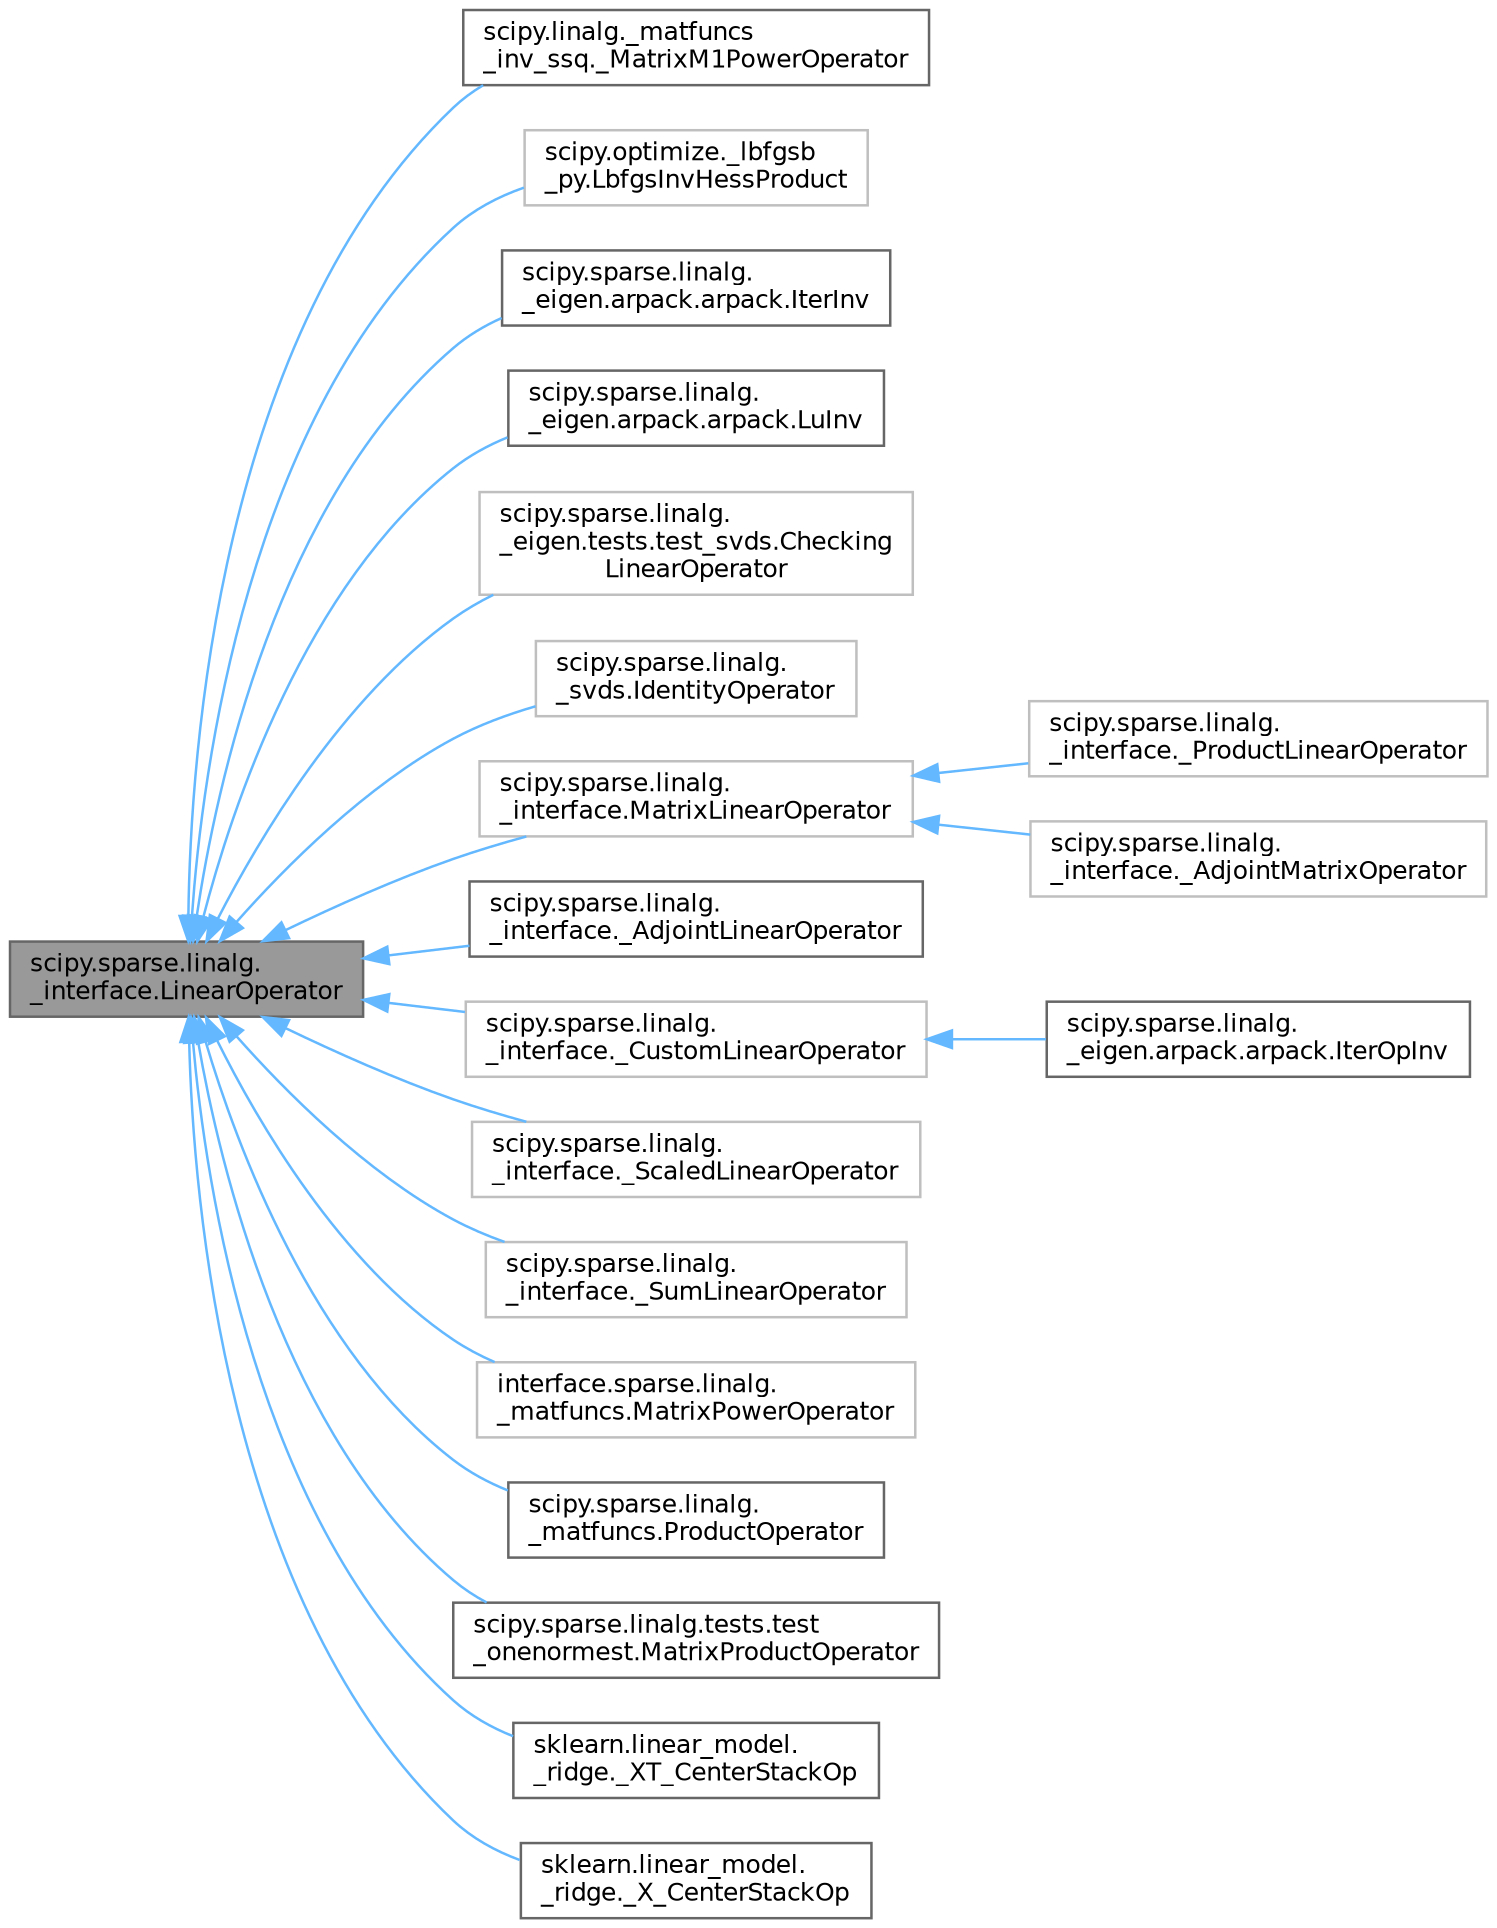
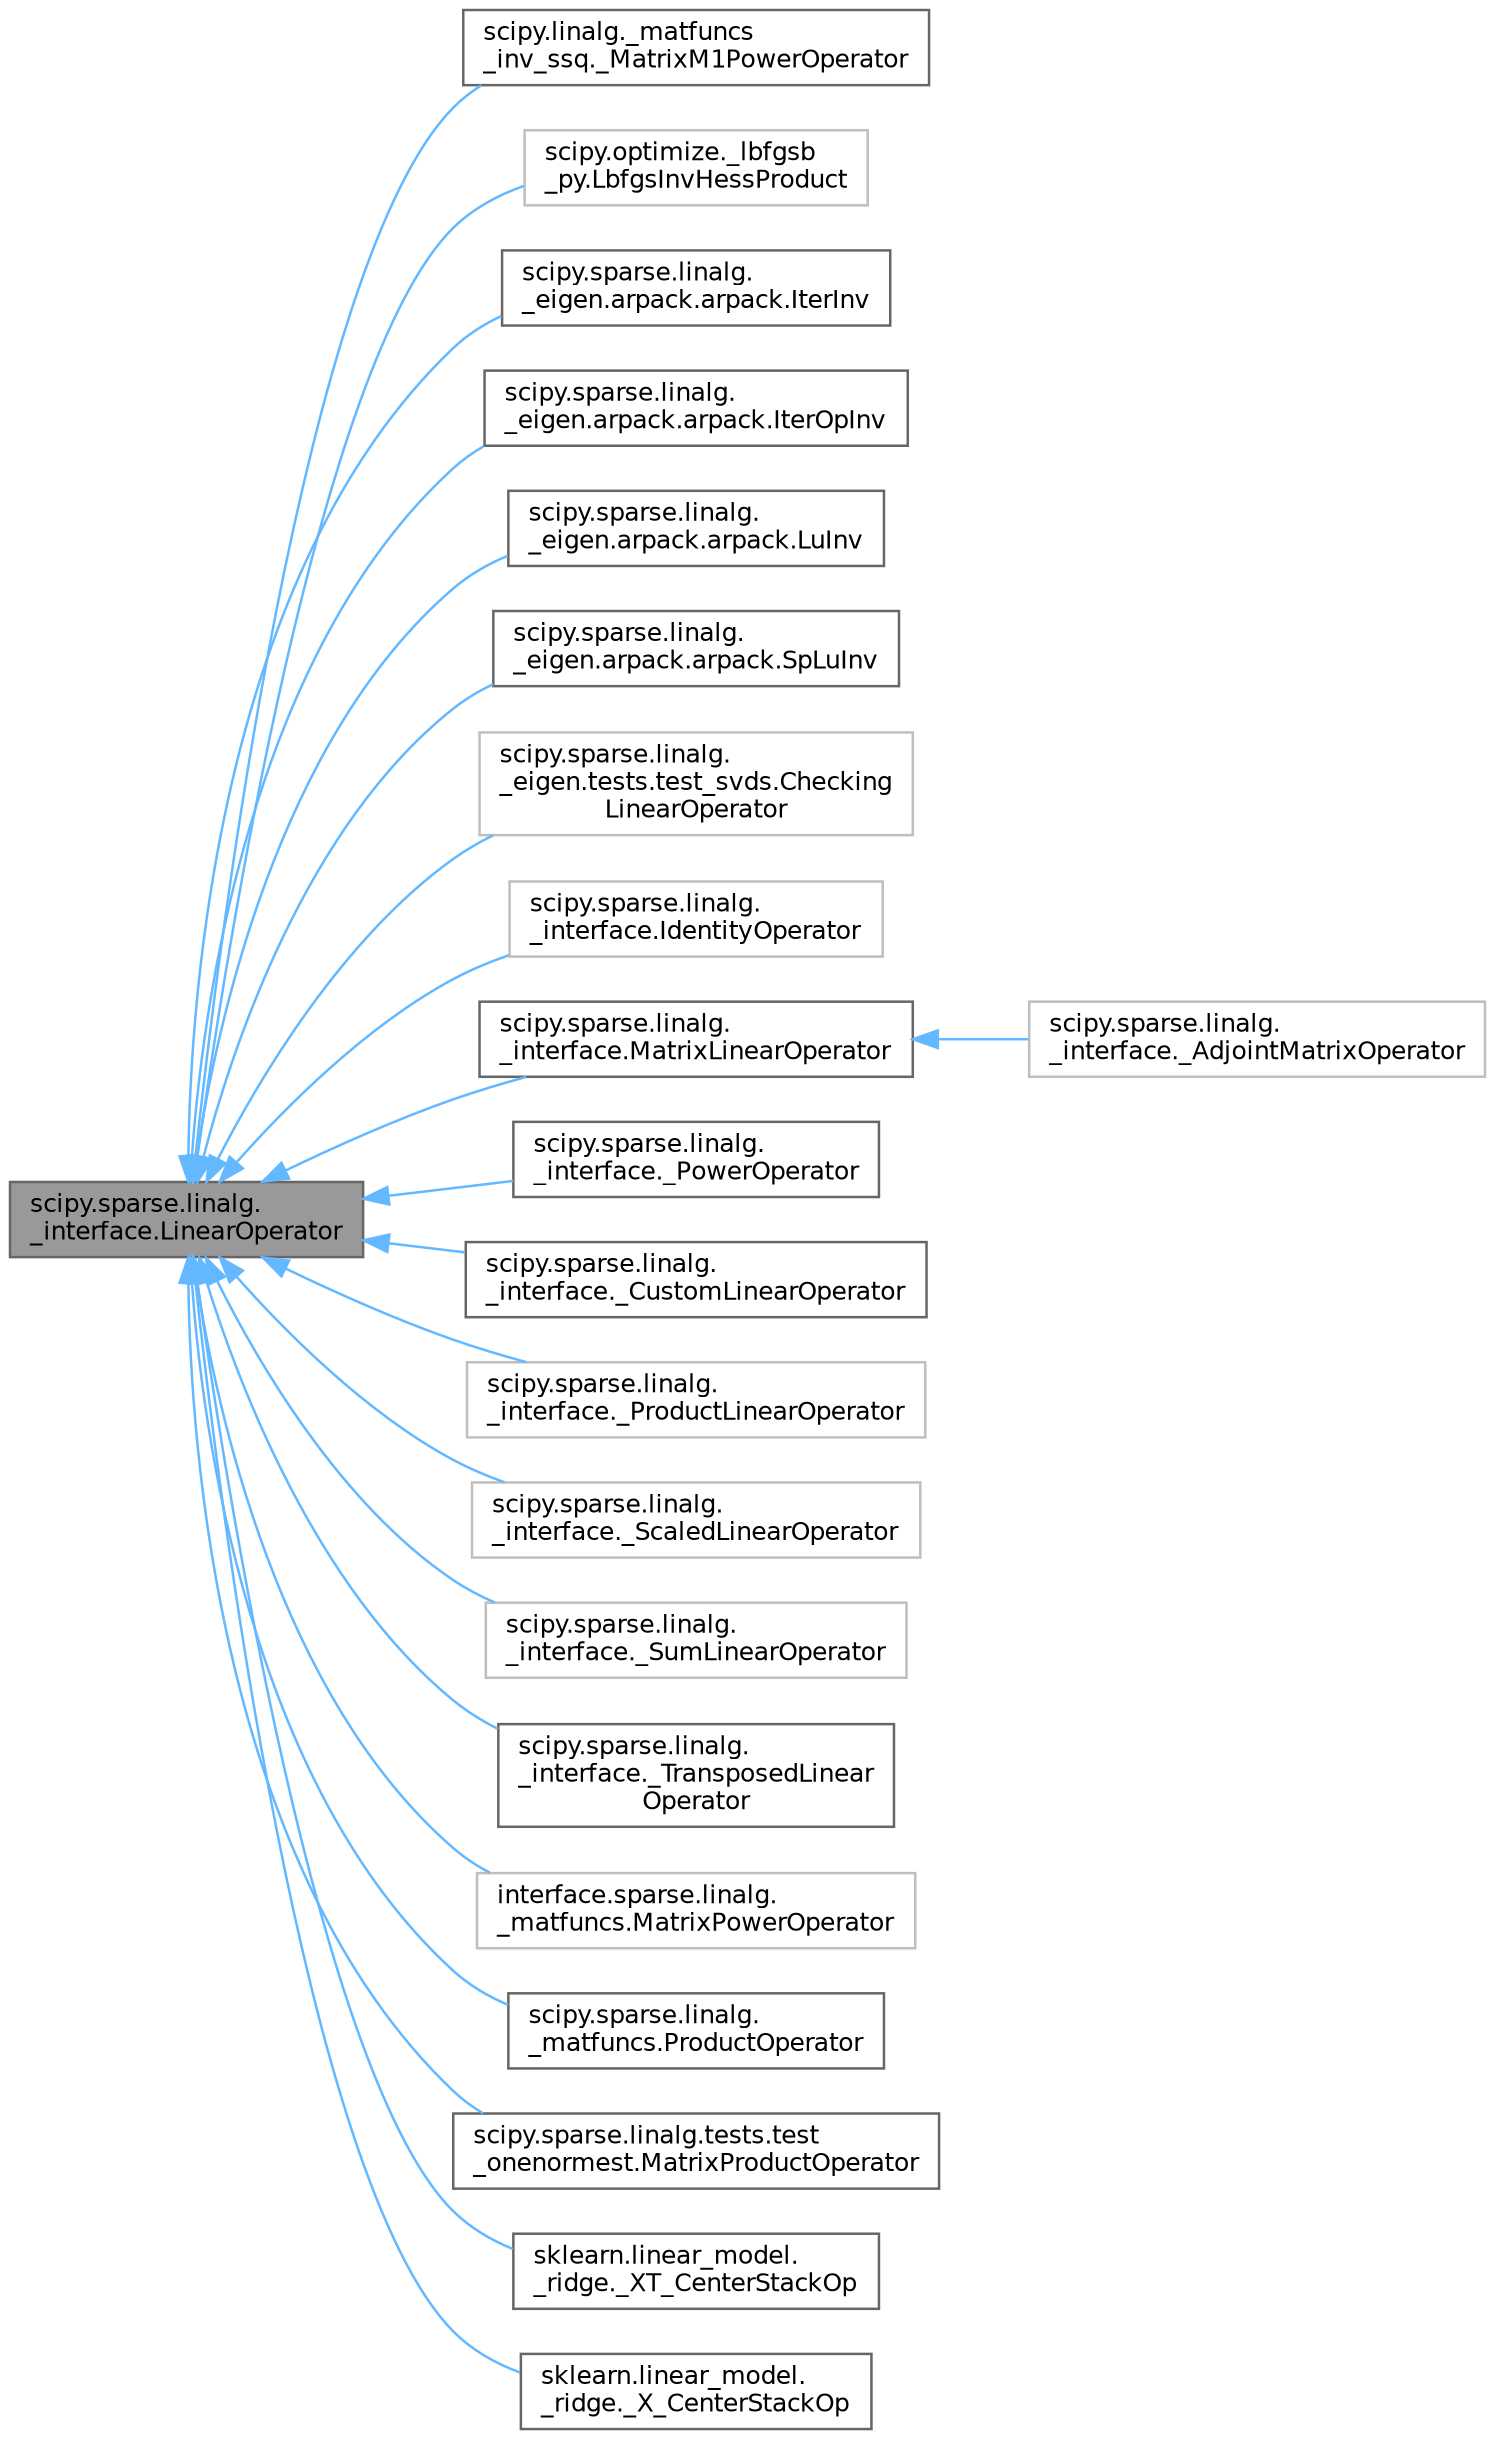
none -> (696, 649)
(696, 679) -> (696, 919)
(983, 768) -> (404, 1321)
(696, 799) -> (696, 1039)
(696, 919) -> (696, 1159)
(696, 1039) -> (696, 1280)
(999, 1039) -> (298, 697)
none -> (696, 1775)
